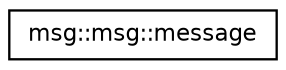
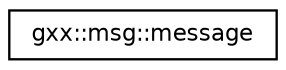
(143, 35) -> (143, 35)
